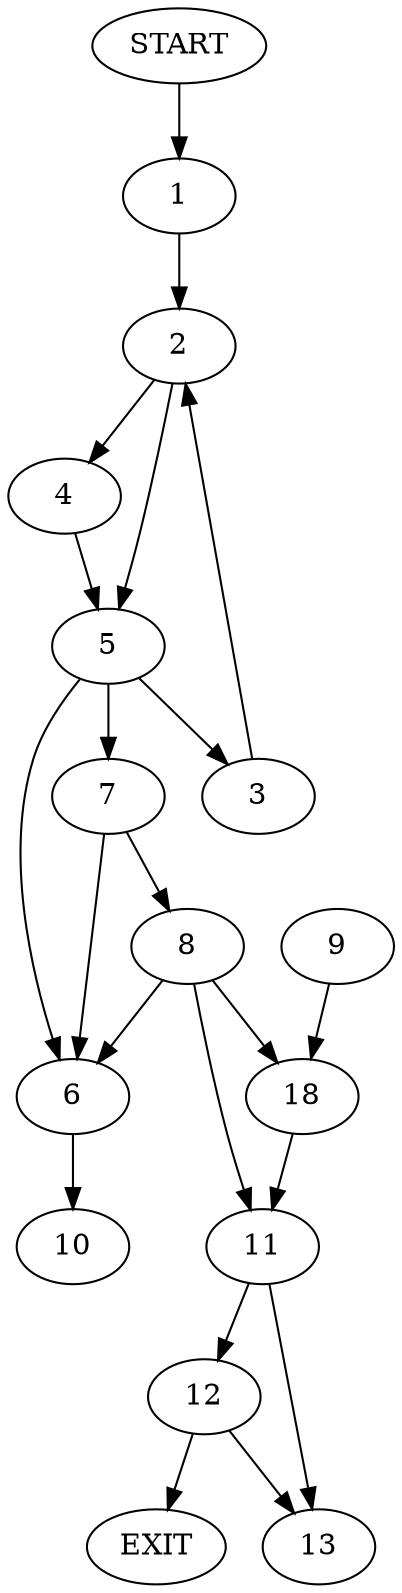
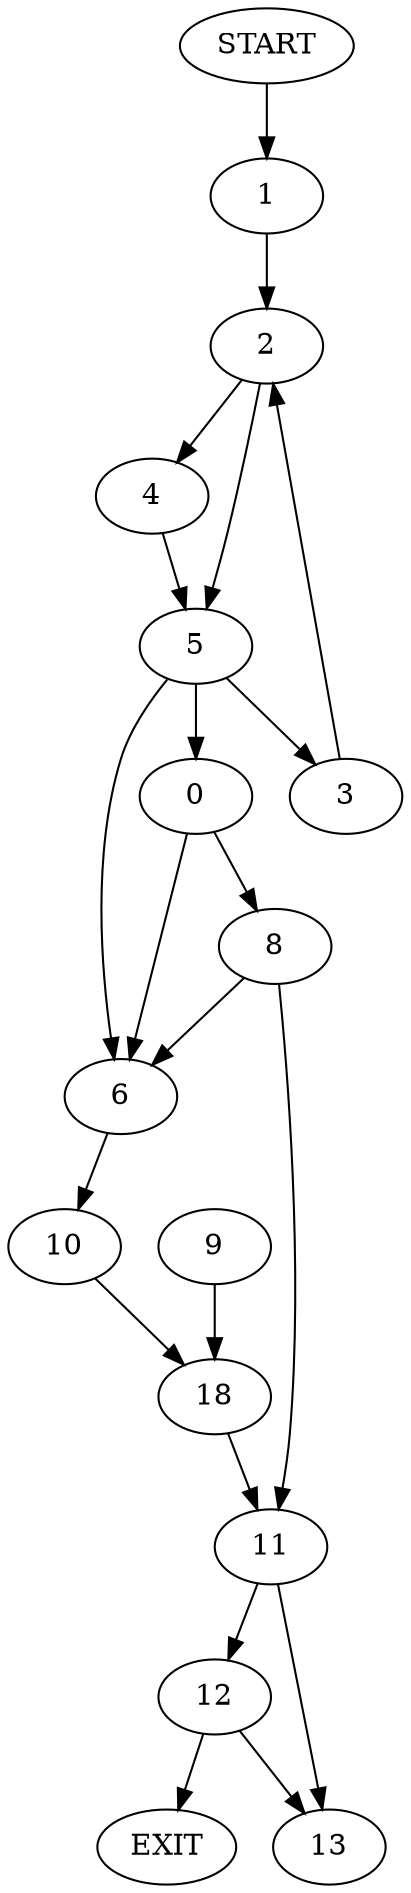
(108, 796) -> (196, 796)
(238, 1013) -> (132, 1314)
